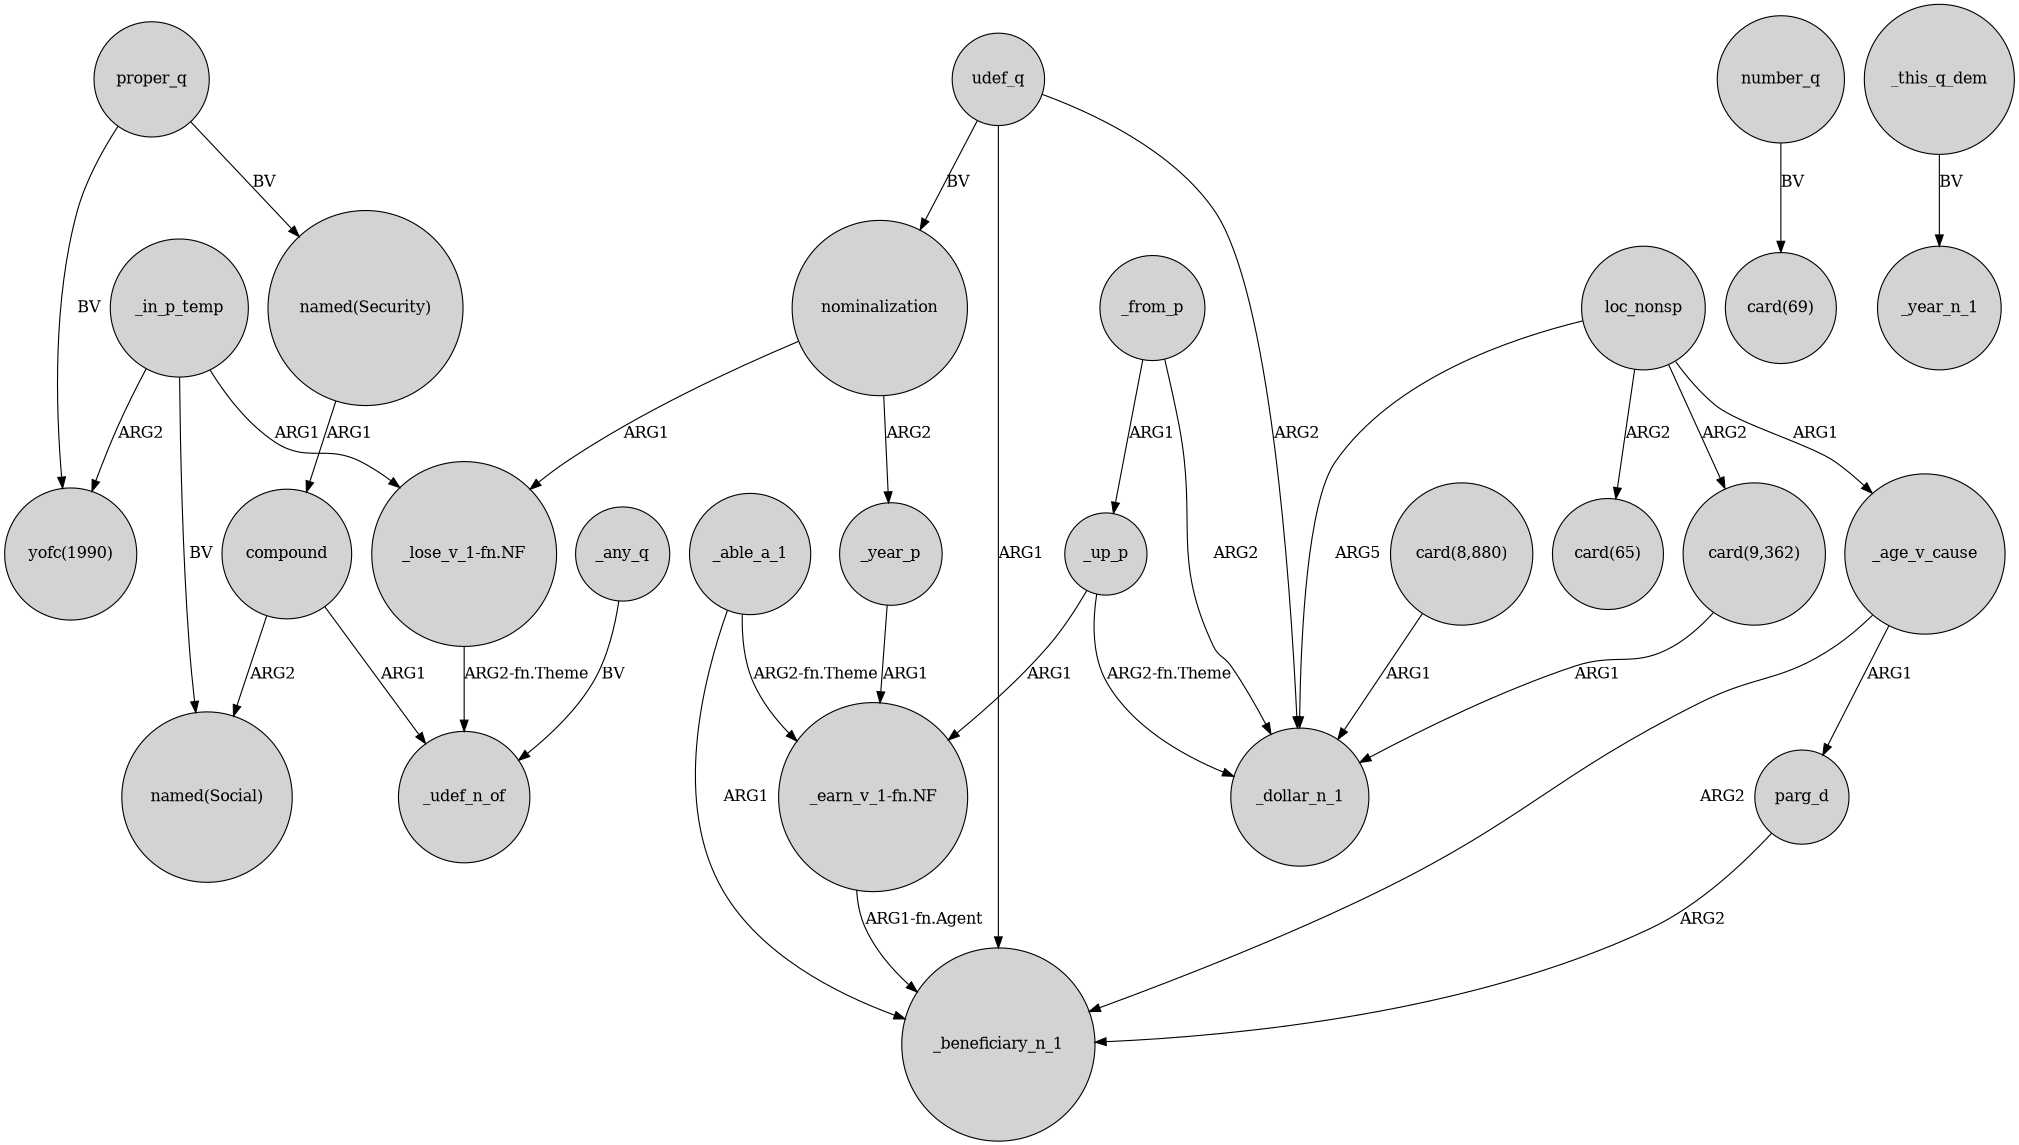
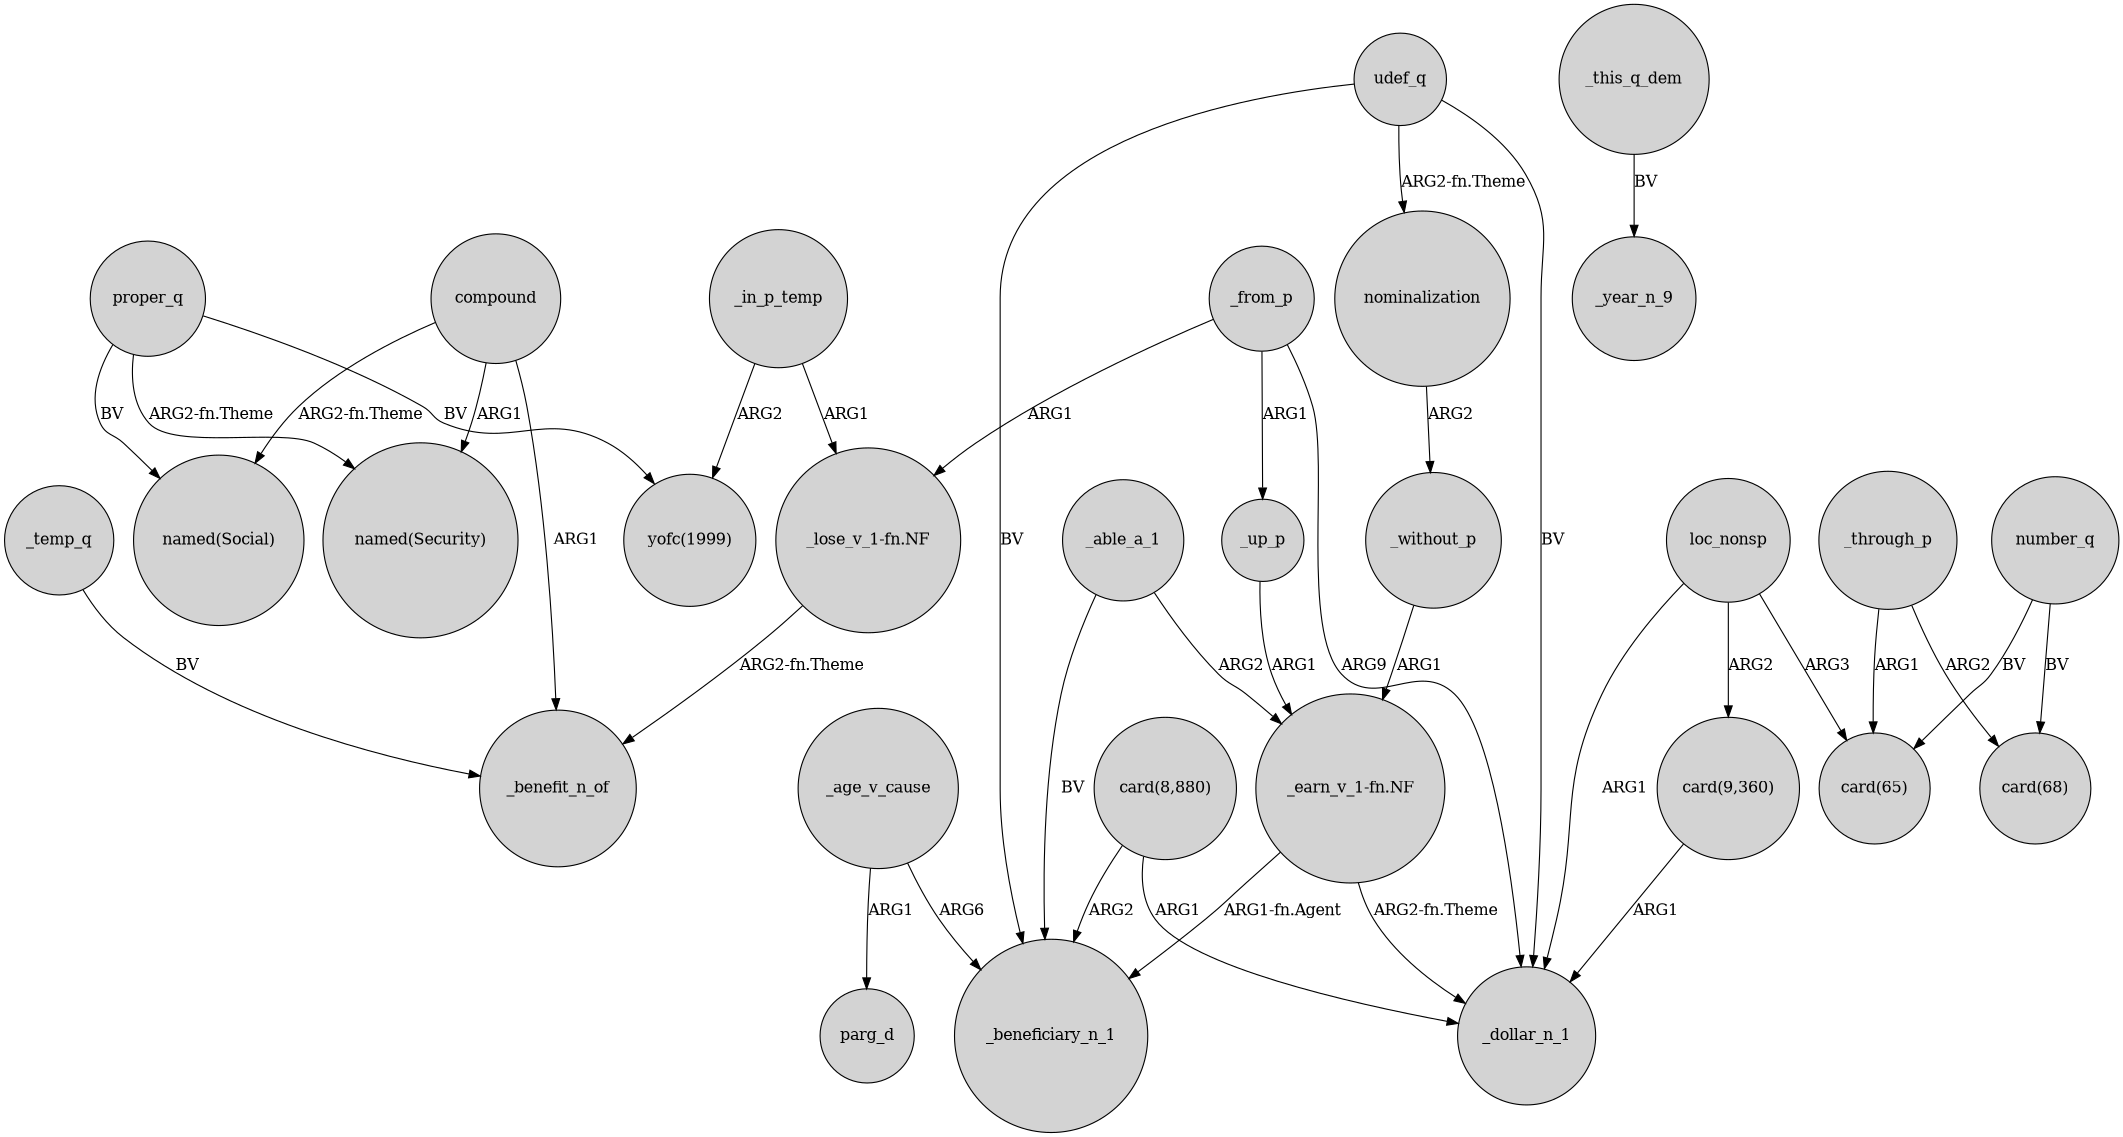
(264, 182) -> (211, 415)
(958, 182) -> (1463, 182)
(1781, 308) -> (2035, 788)
(1939, 308) -> (1634, 299)
(664, 404) -> (1073, 385)
(1765, 430) -> none
(1297, 434) -> (1553, 540)
(1648, 434) -> (1828, 666)
(323, 441) -> (477, 403)
(183, 539) -> (98, 418)
none -> (1888, 540)
(71, 554) -> (690, 540)
(623, 554) -> (59, 540)
(891, 554) -> (1434, 540)
(1021, 554) -> (1012, 540)
(1236, 554) -> (1364, 666)
(1358, 554) -> (1625, 788)
(1754, 554) -> (1728, 788)
(273, 674) -> (361, 415)
(816, 674) -> (1241, 666)
none -> (1988, 678)
(1124, 706) -> (1396, 949)
(464, 797) -> (558, 788)
(746, 797) -> (1073, 788)
(1723, 797) -> (962, 911)
(1460, 993) -> (1097, 887)
